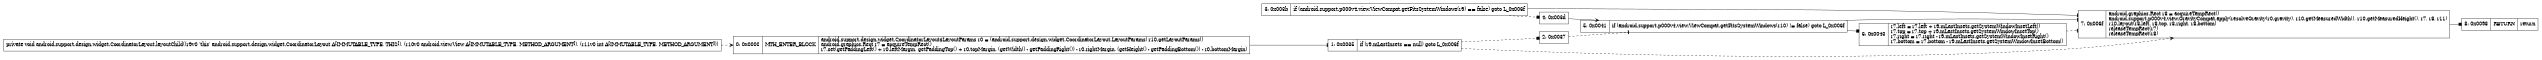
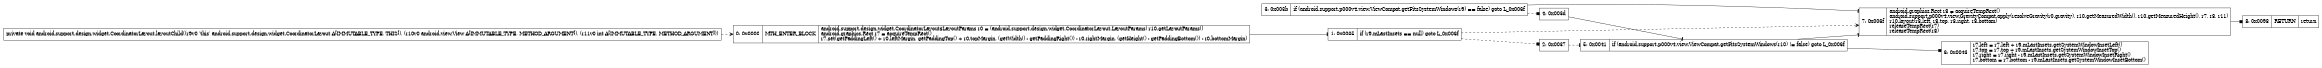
(1582, 19) -> (1622, 27)
(2071, 31) -> none
